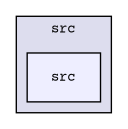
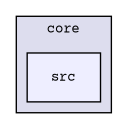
(64, 29) -> (64, 29)
